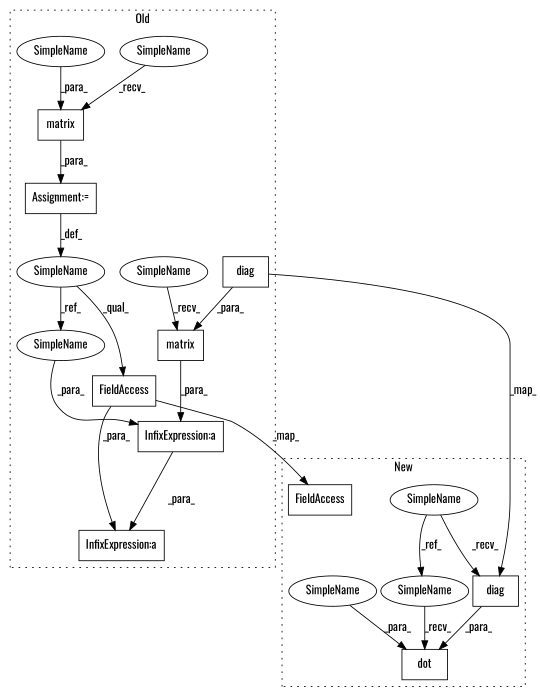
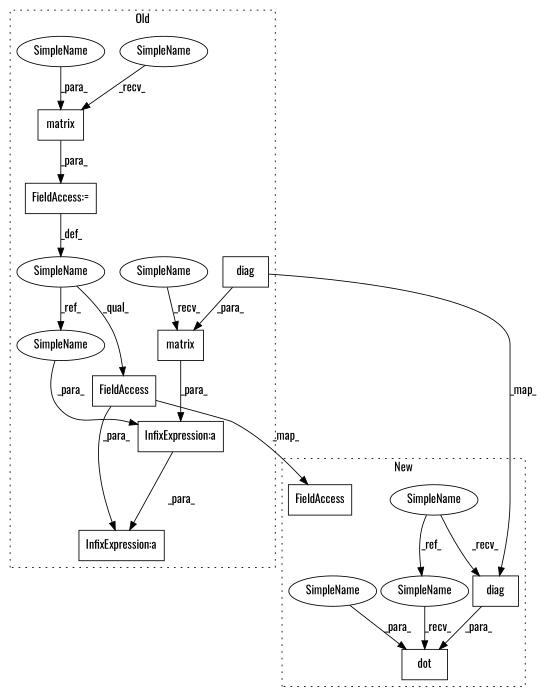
(61, 198) -> (61, 198)
